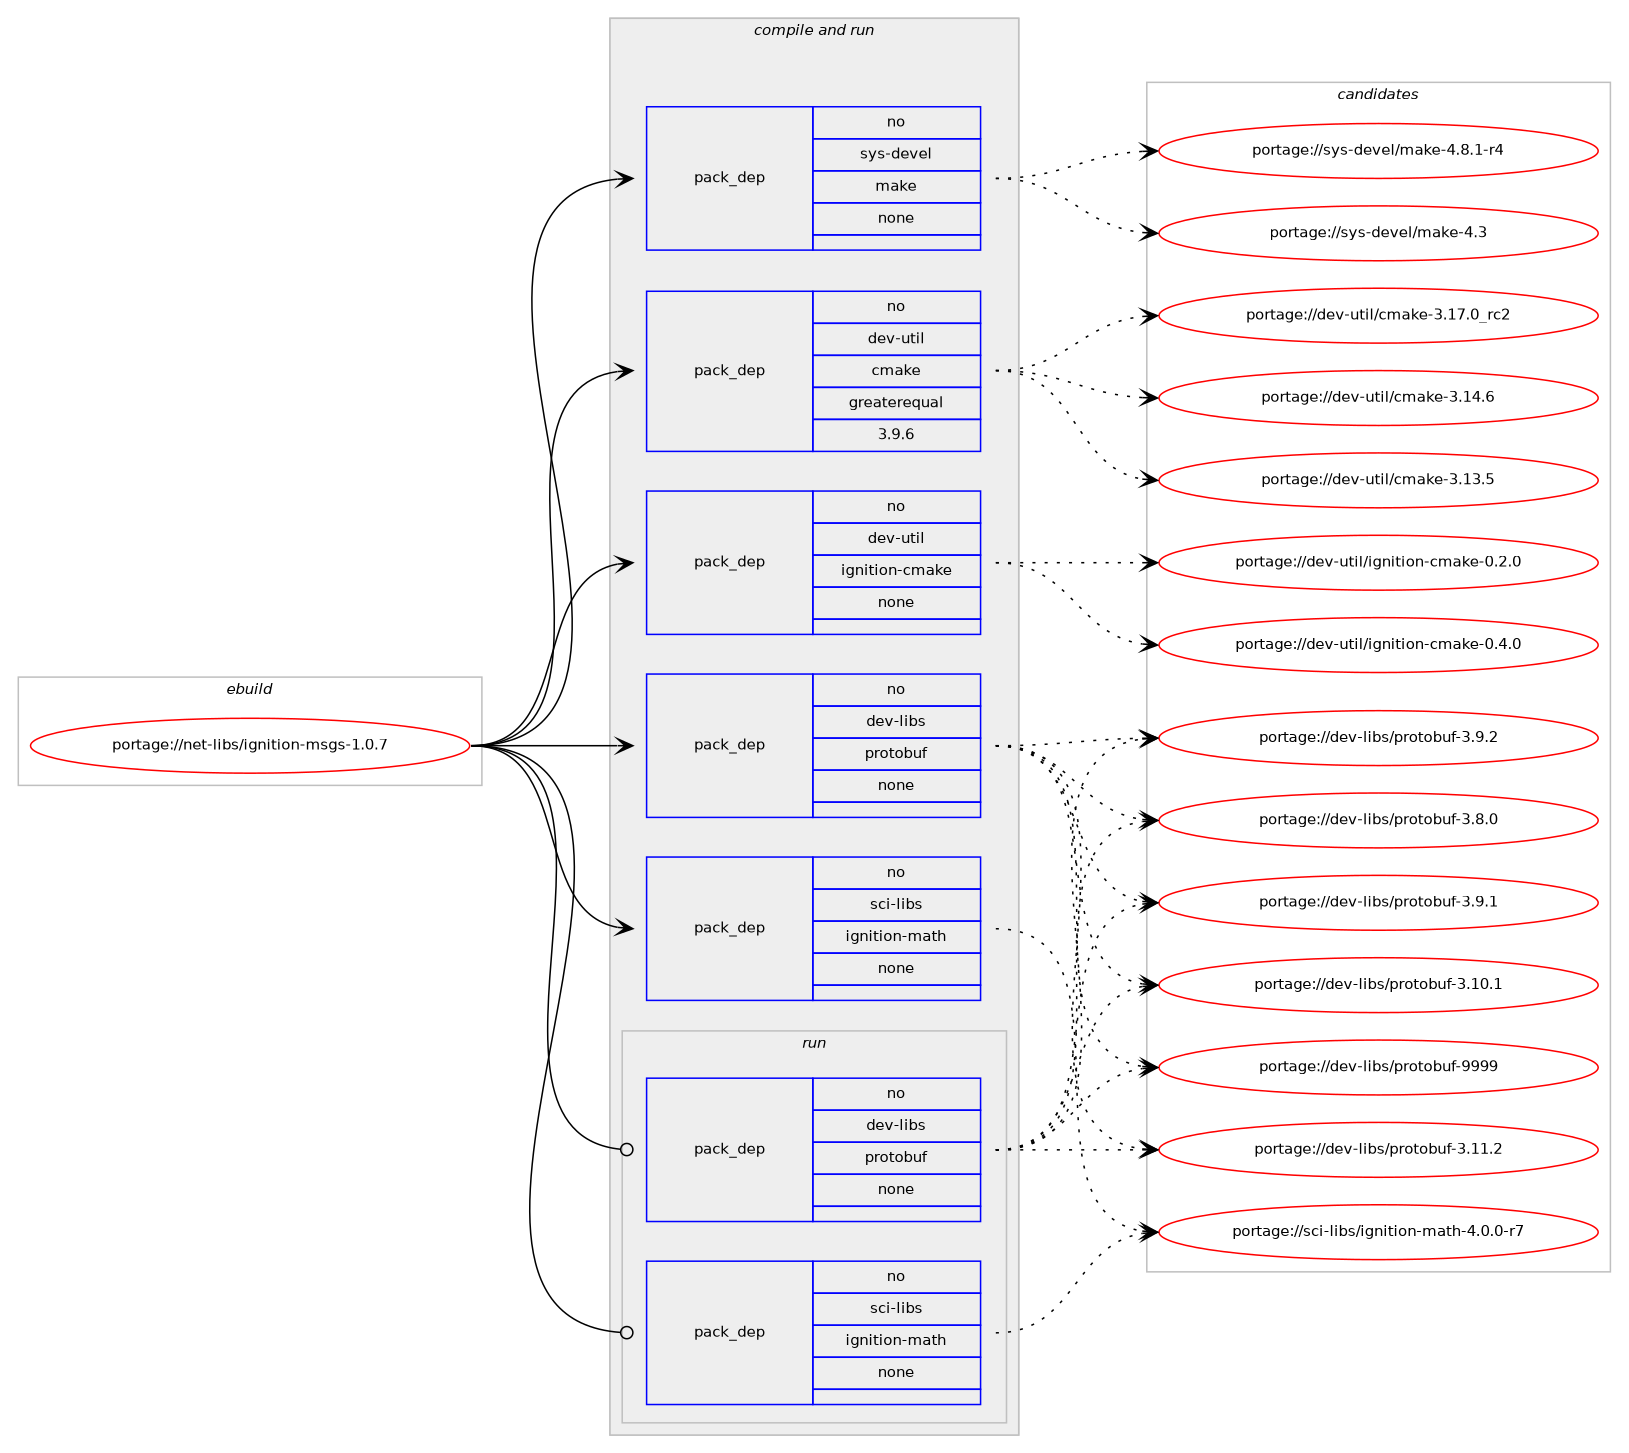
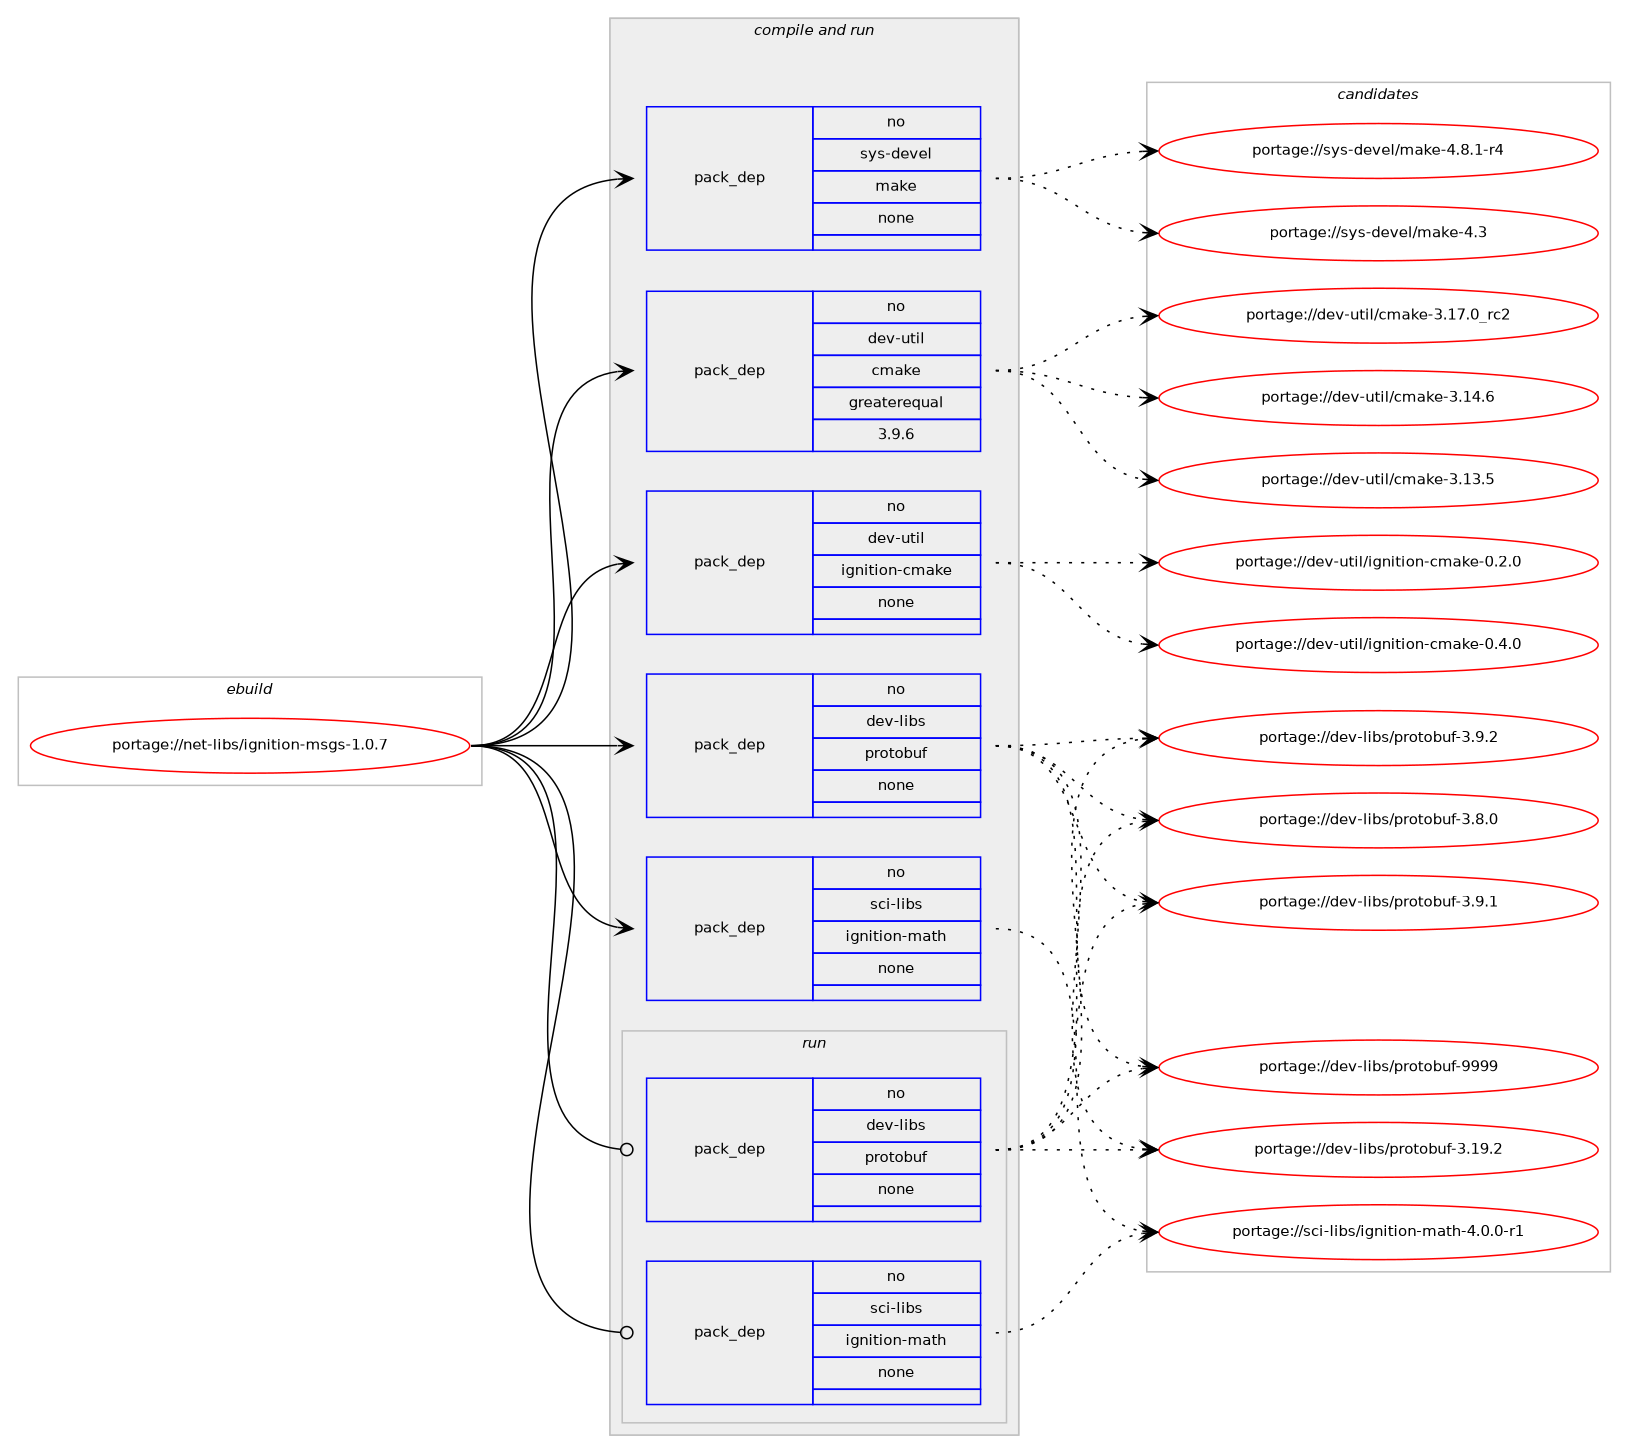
(1379, 985) -> none
(1379, 1150) -> (1379, 1150)
(1379, 1232) -> (1379, 1232)
